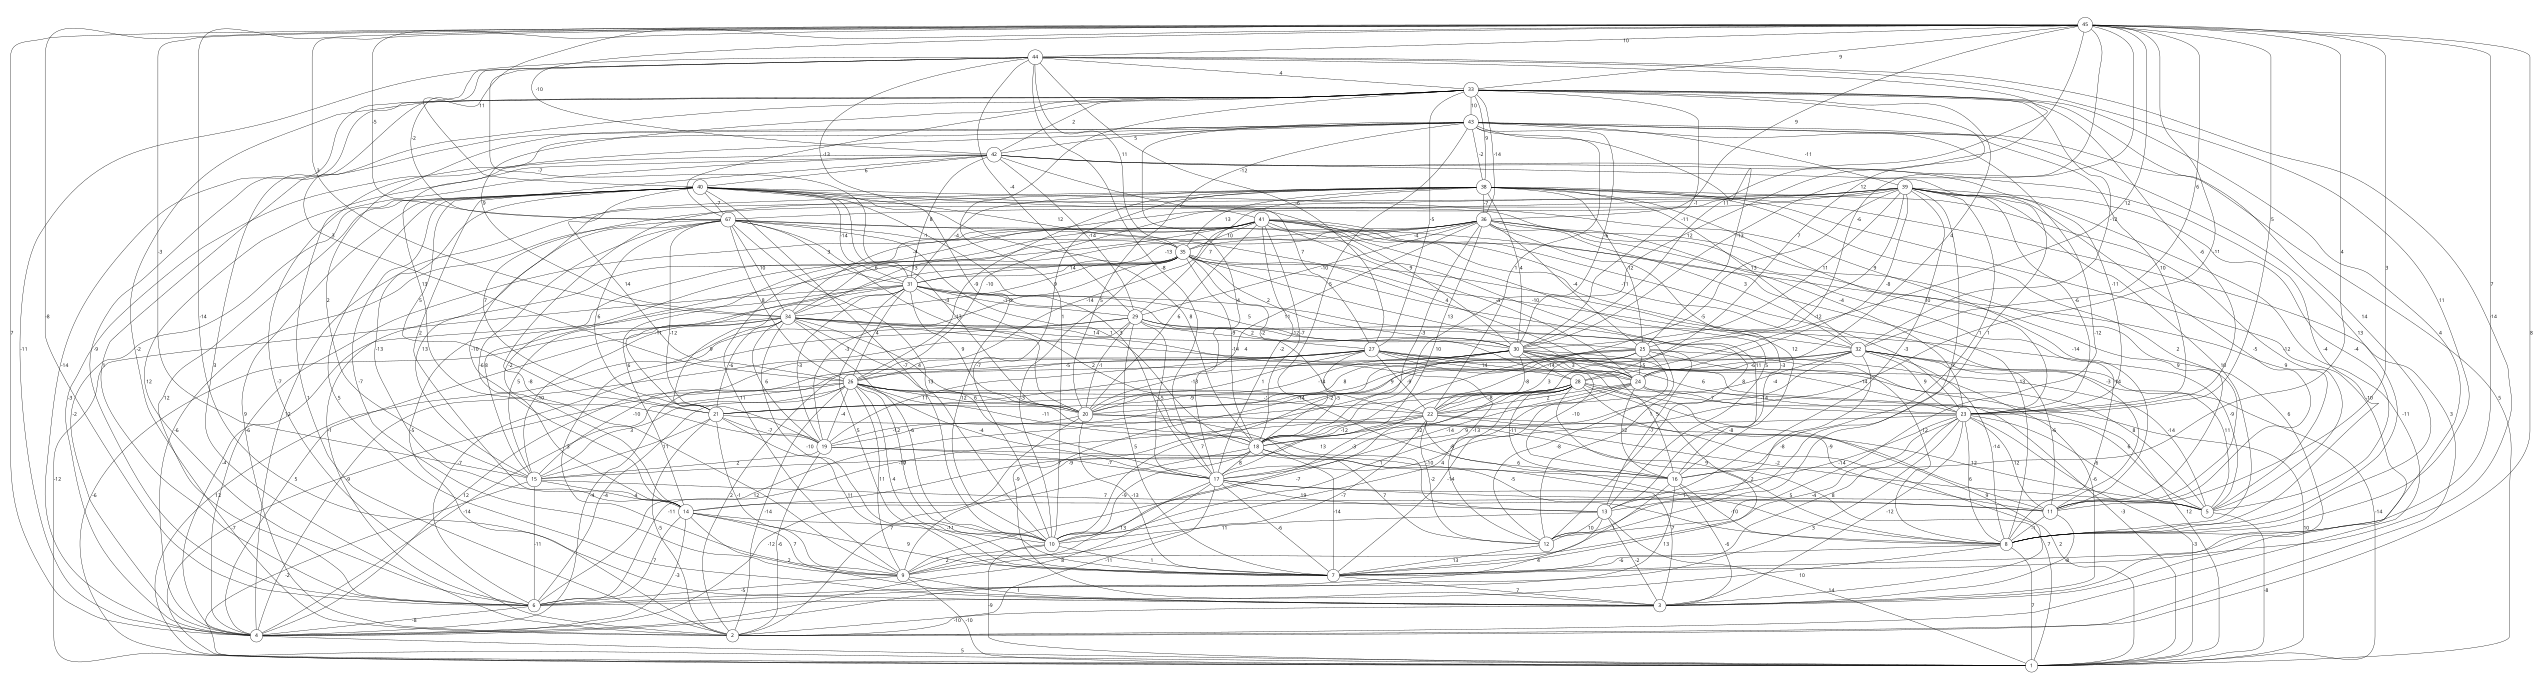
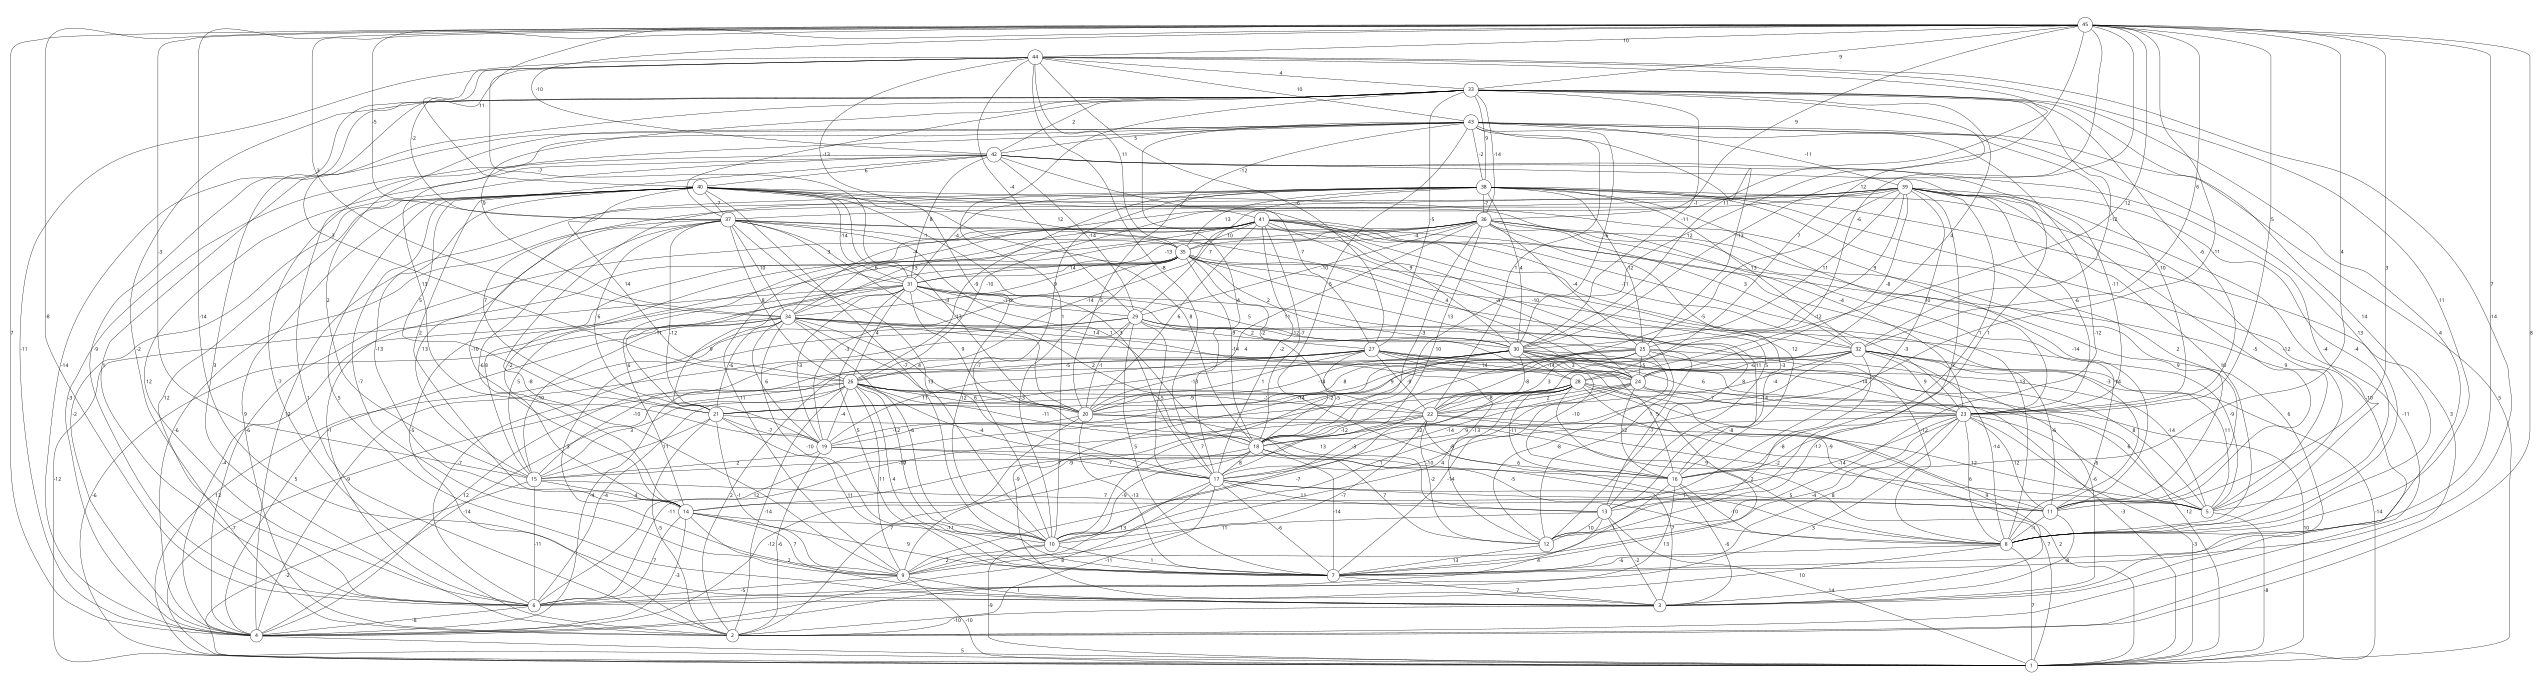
(1471, 106) -> (1253, 90)
(728, 220) -> (728, 220)
(1303, 496) -> (1303, 496)
(1840, 532) -> (1810, 441)
